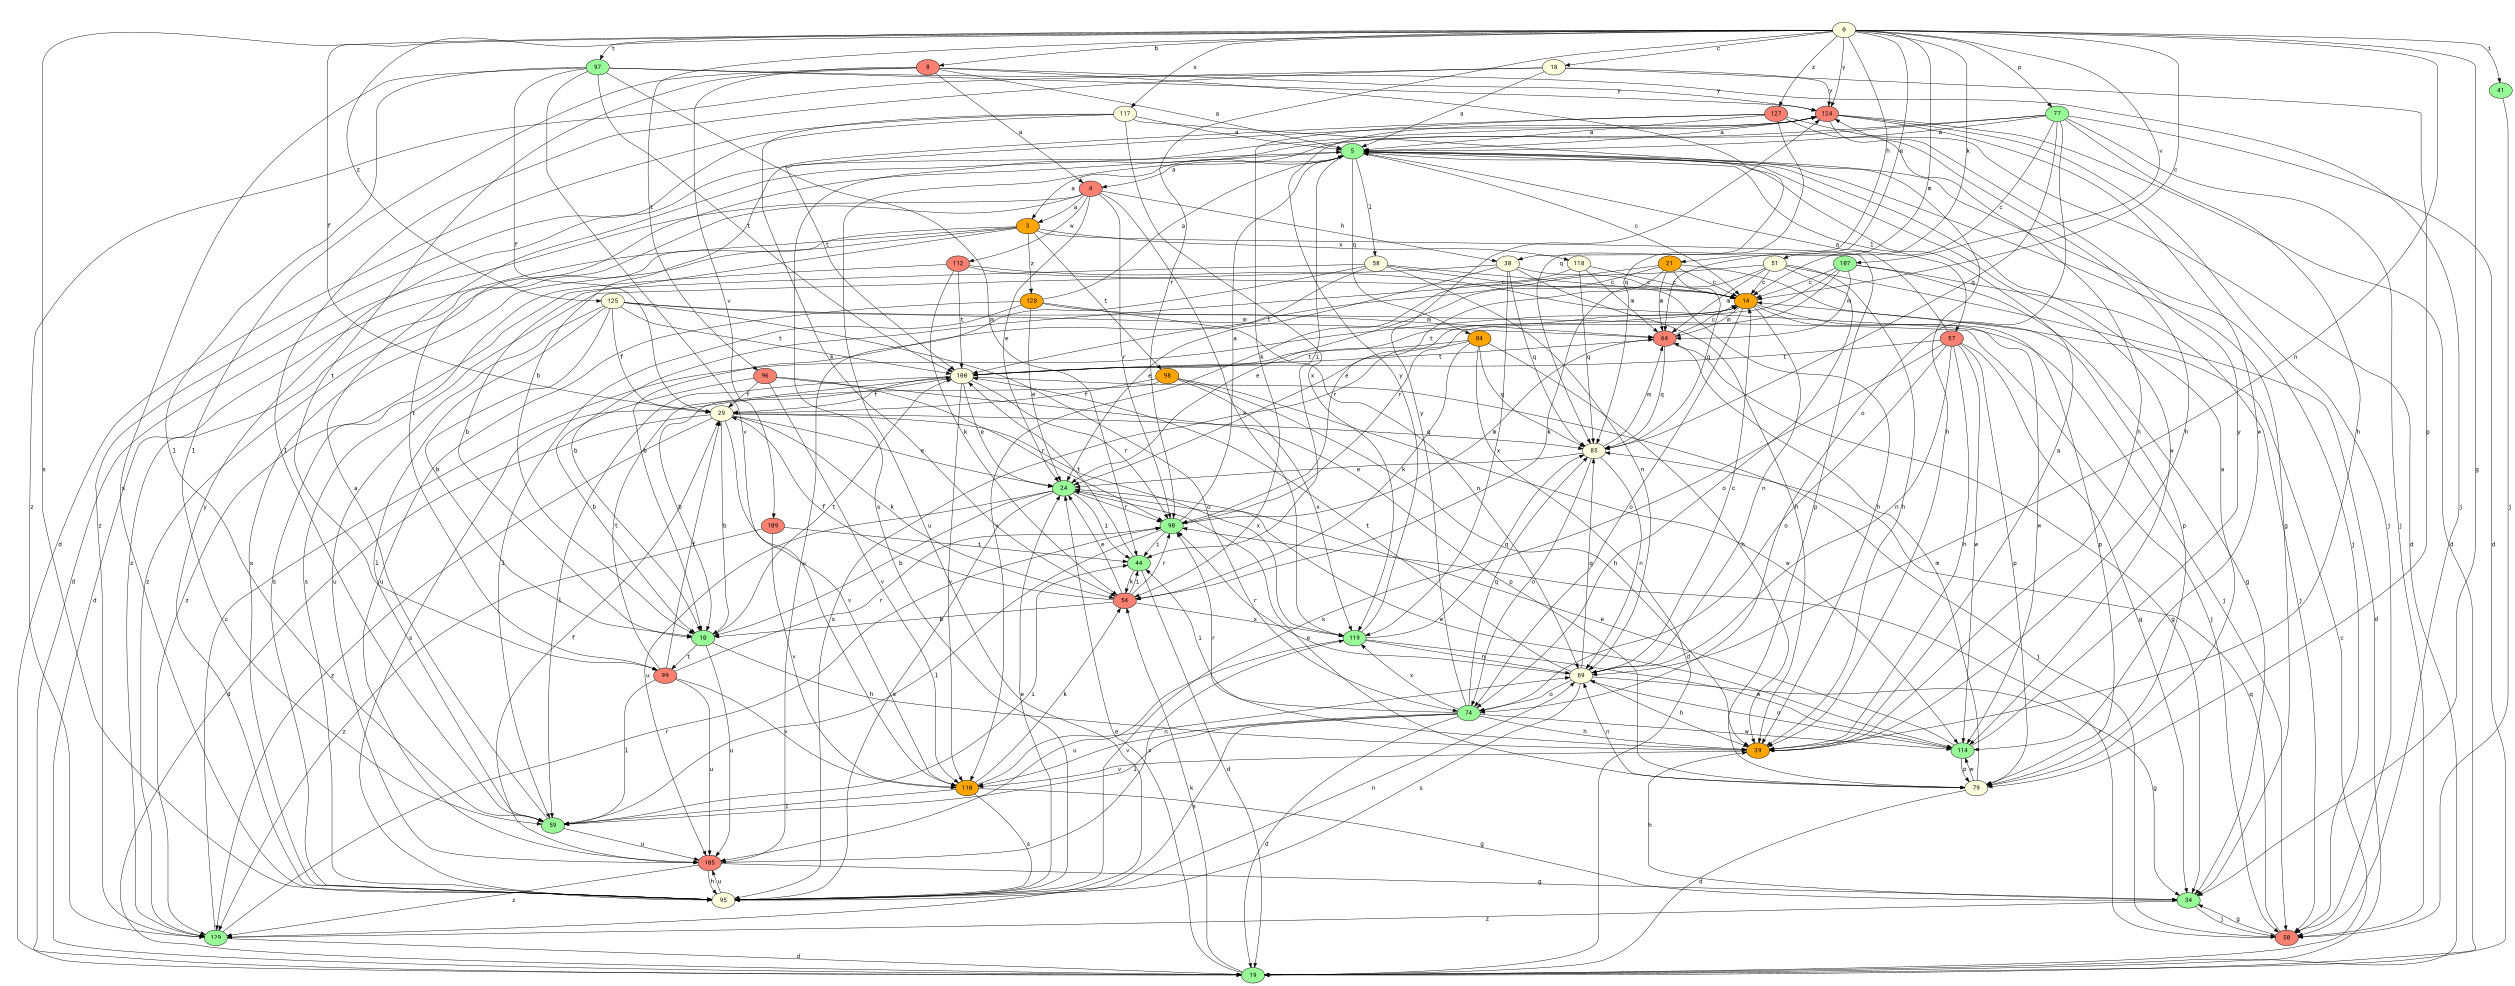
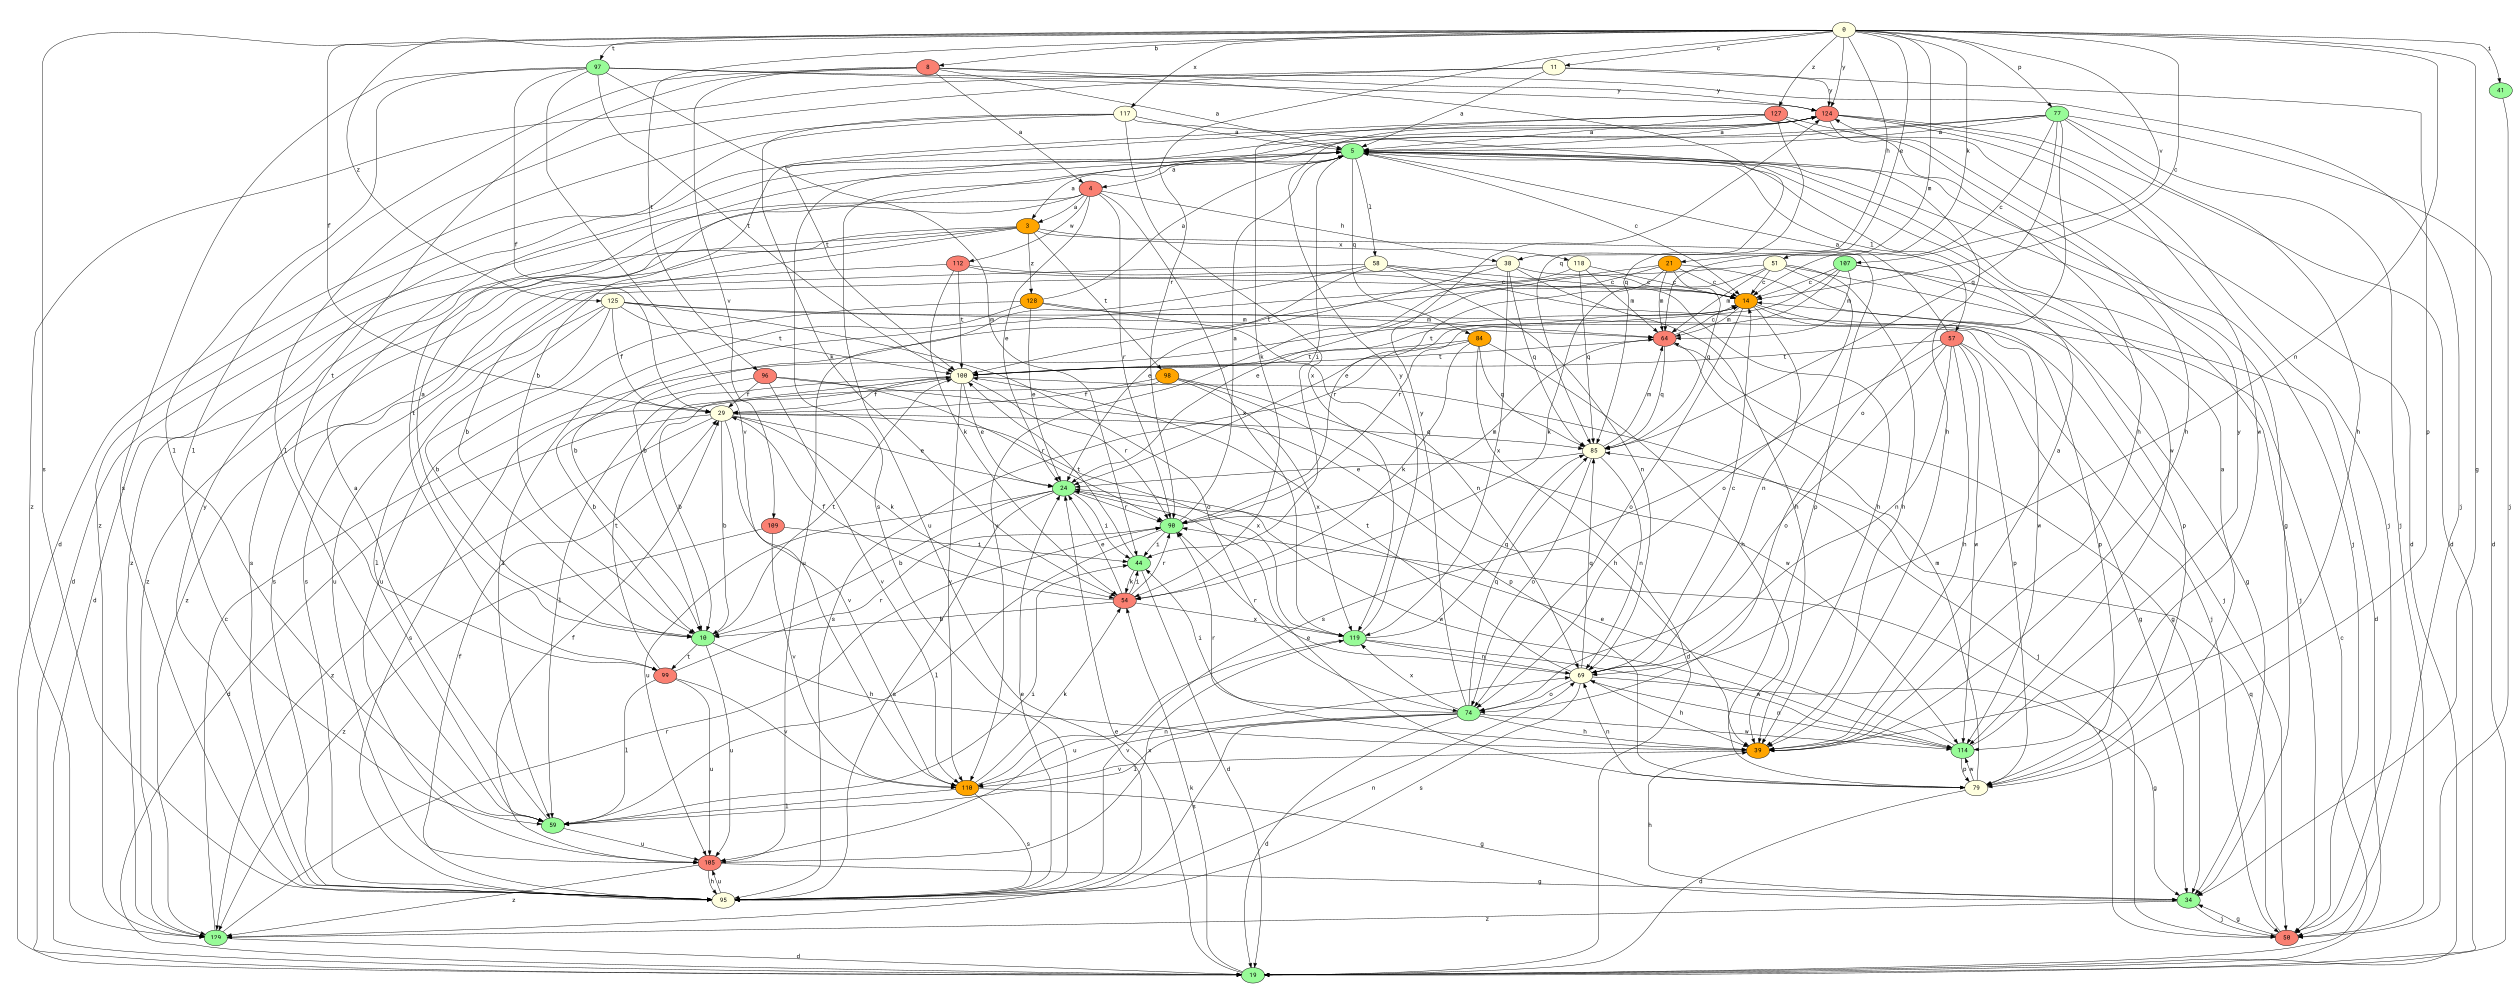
(1554, 67) -> (1554, 67)
none -> (652, 266)
(690, 552) -> (443, 715)
